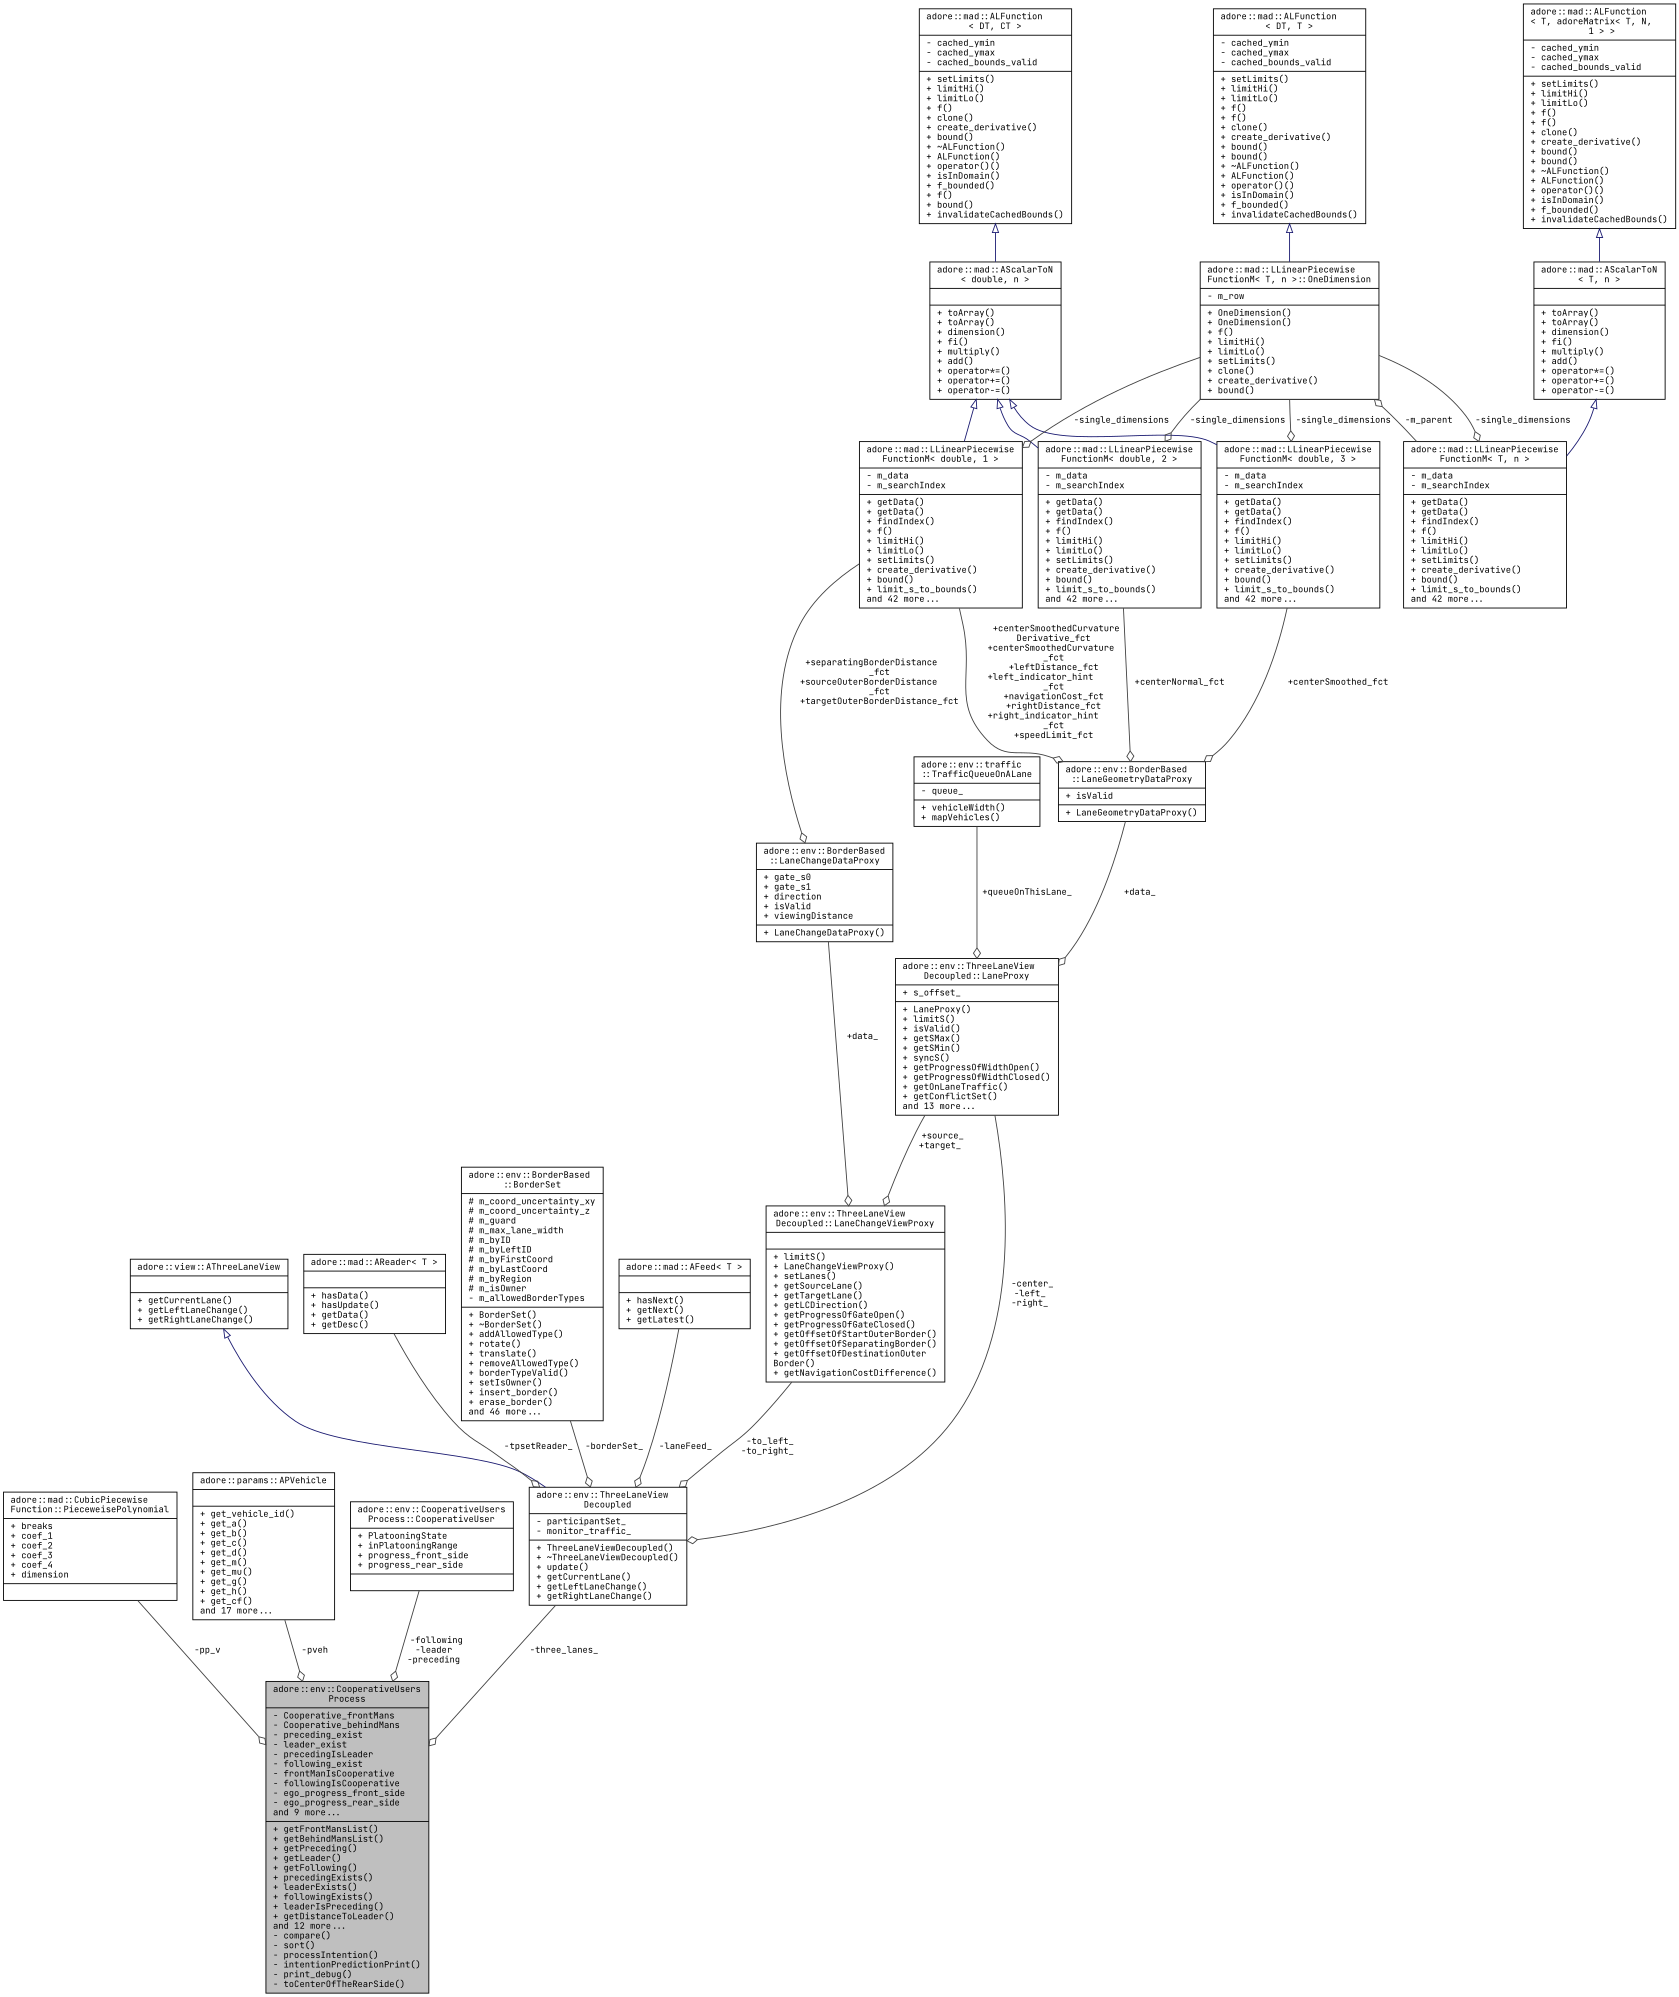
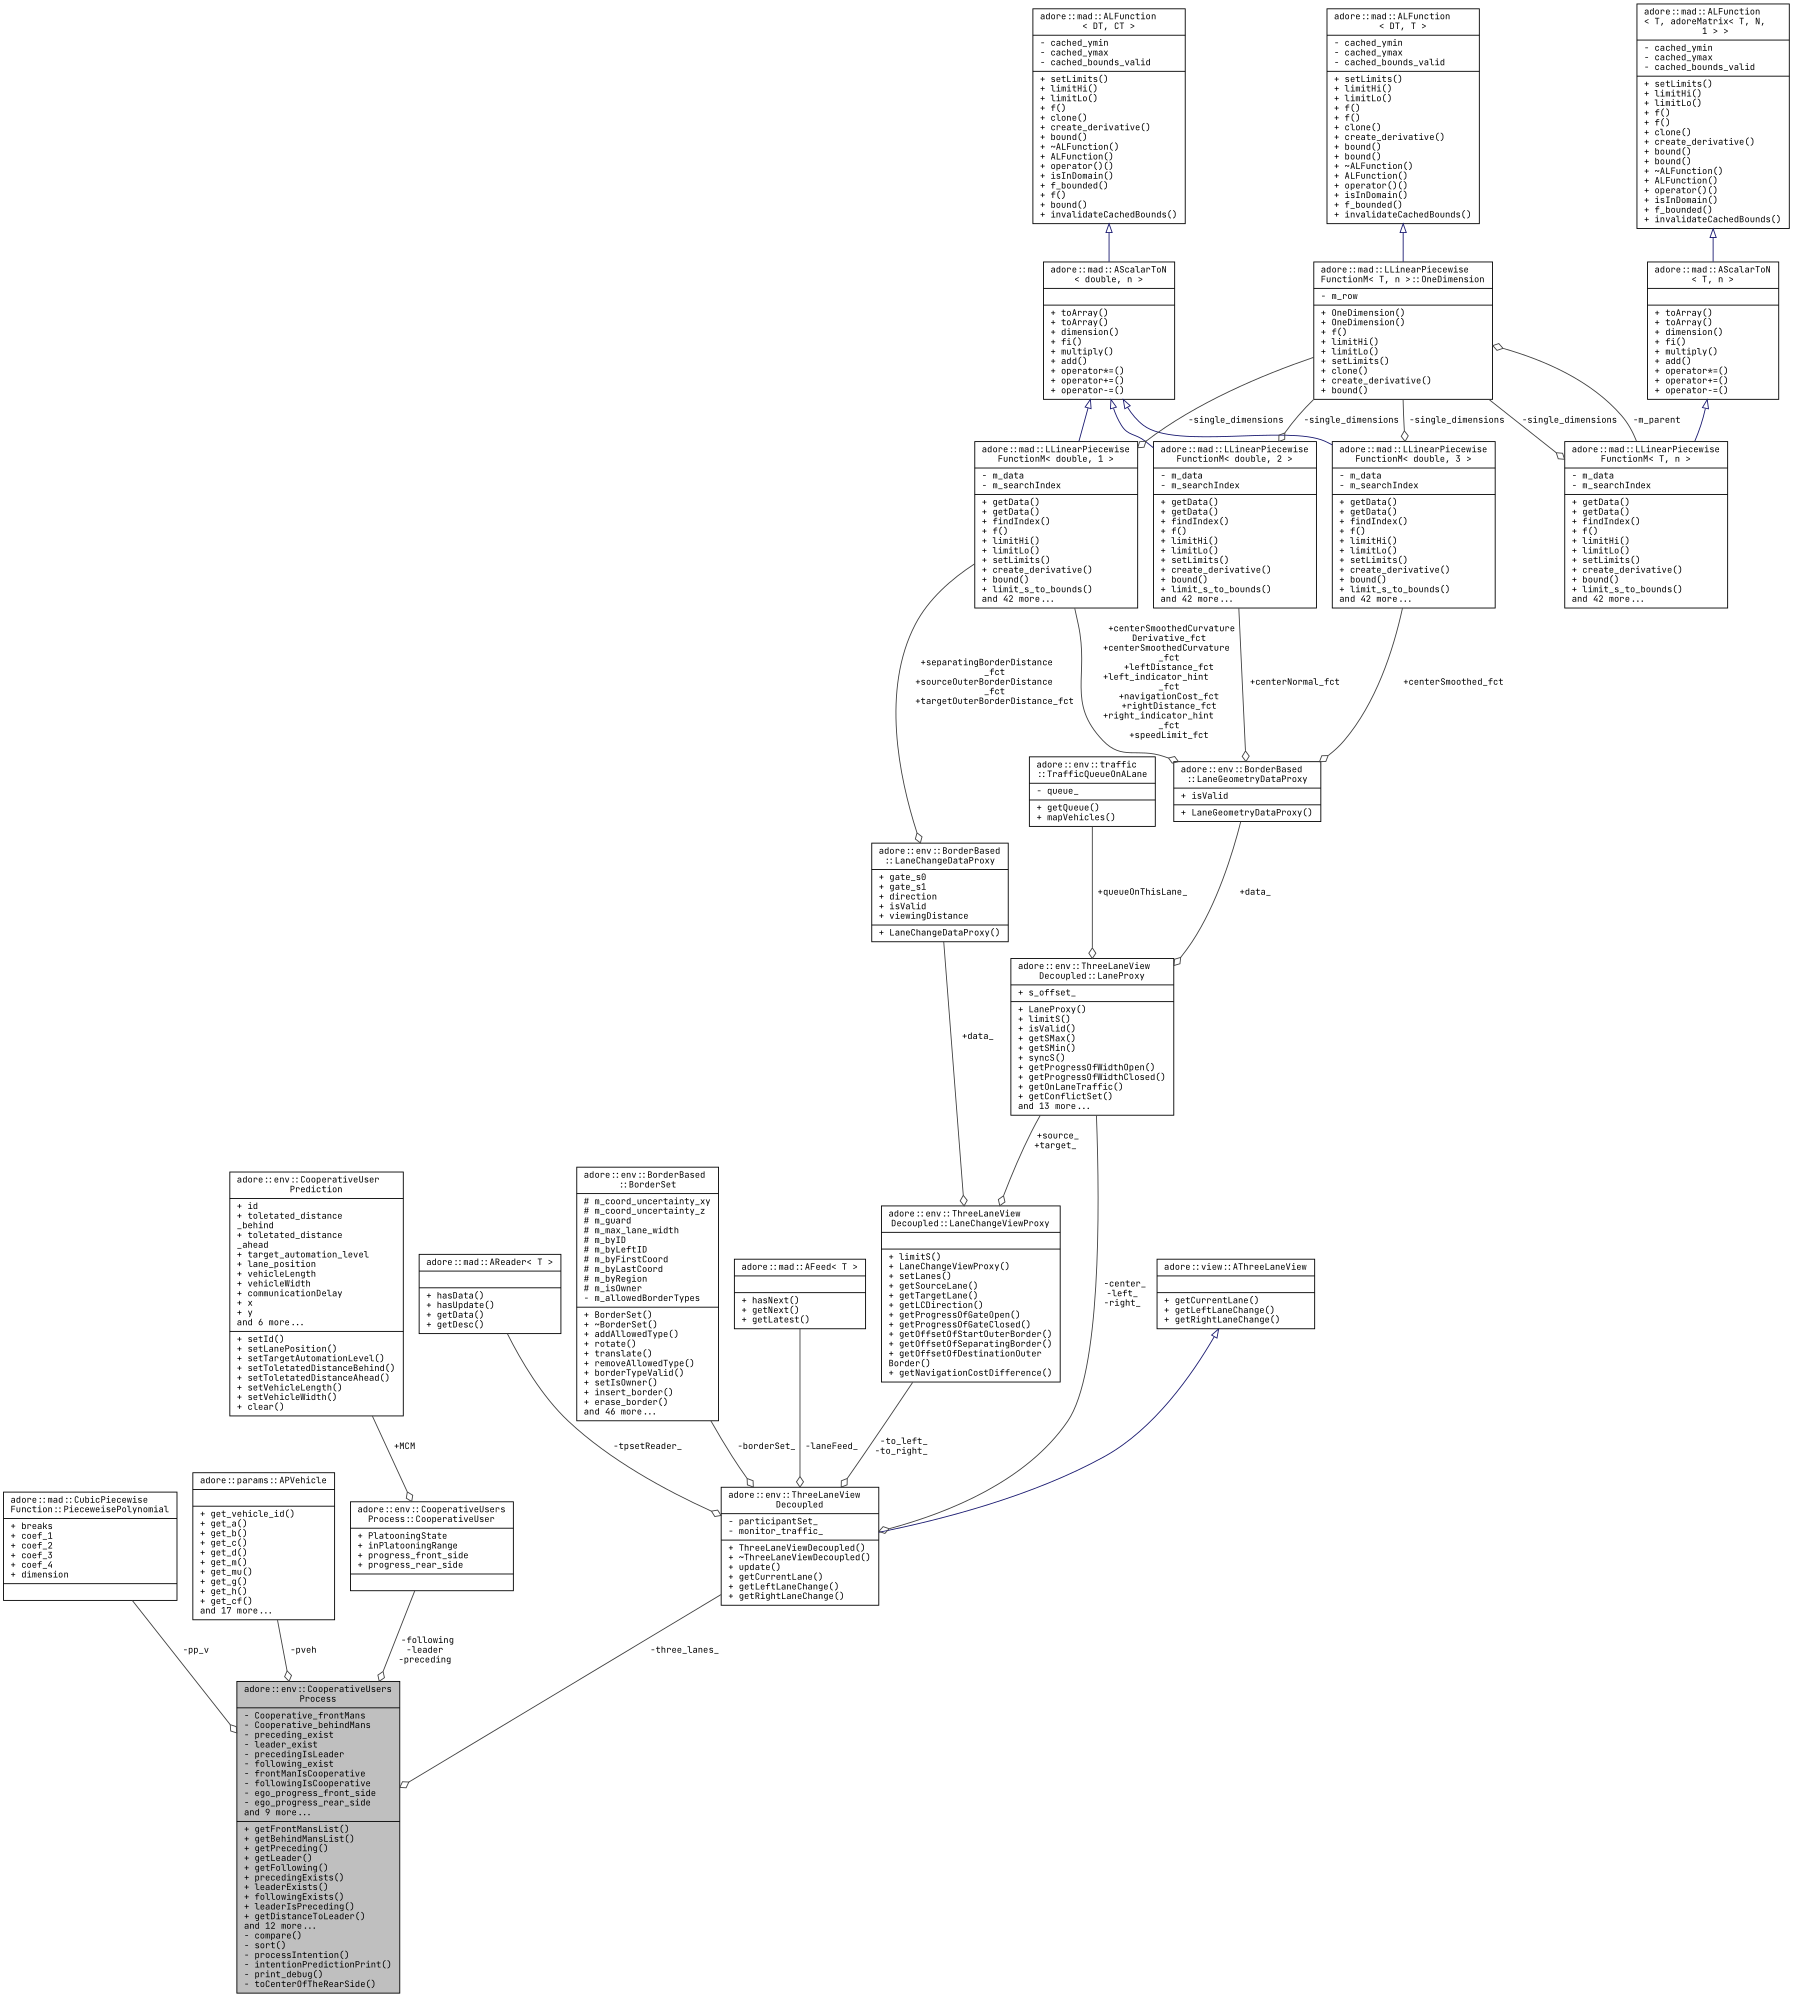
(964, 808) -> (1069, 808)
none -> (317, 1294)
